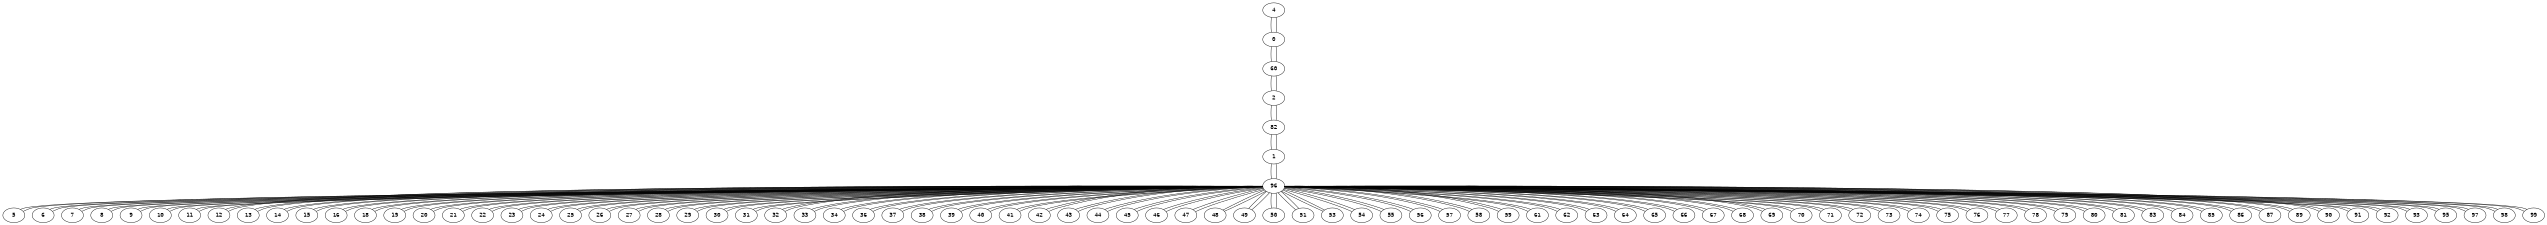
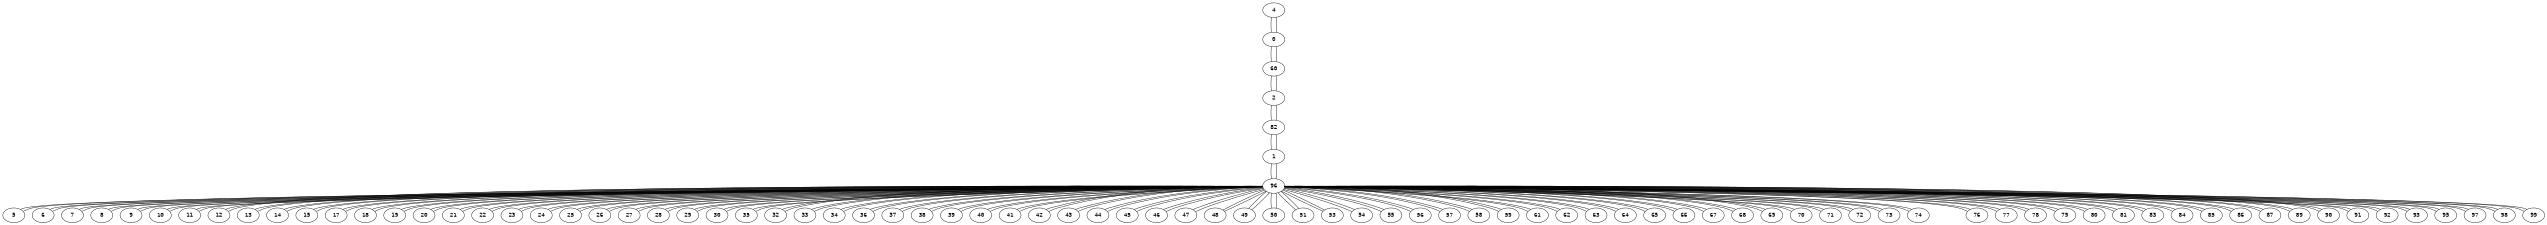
(336, 215) -> (336, 215)
(746, 215) -> (746, 215)
(1948, 215) -> none
